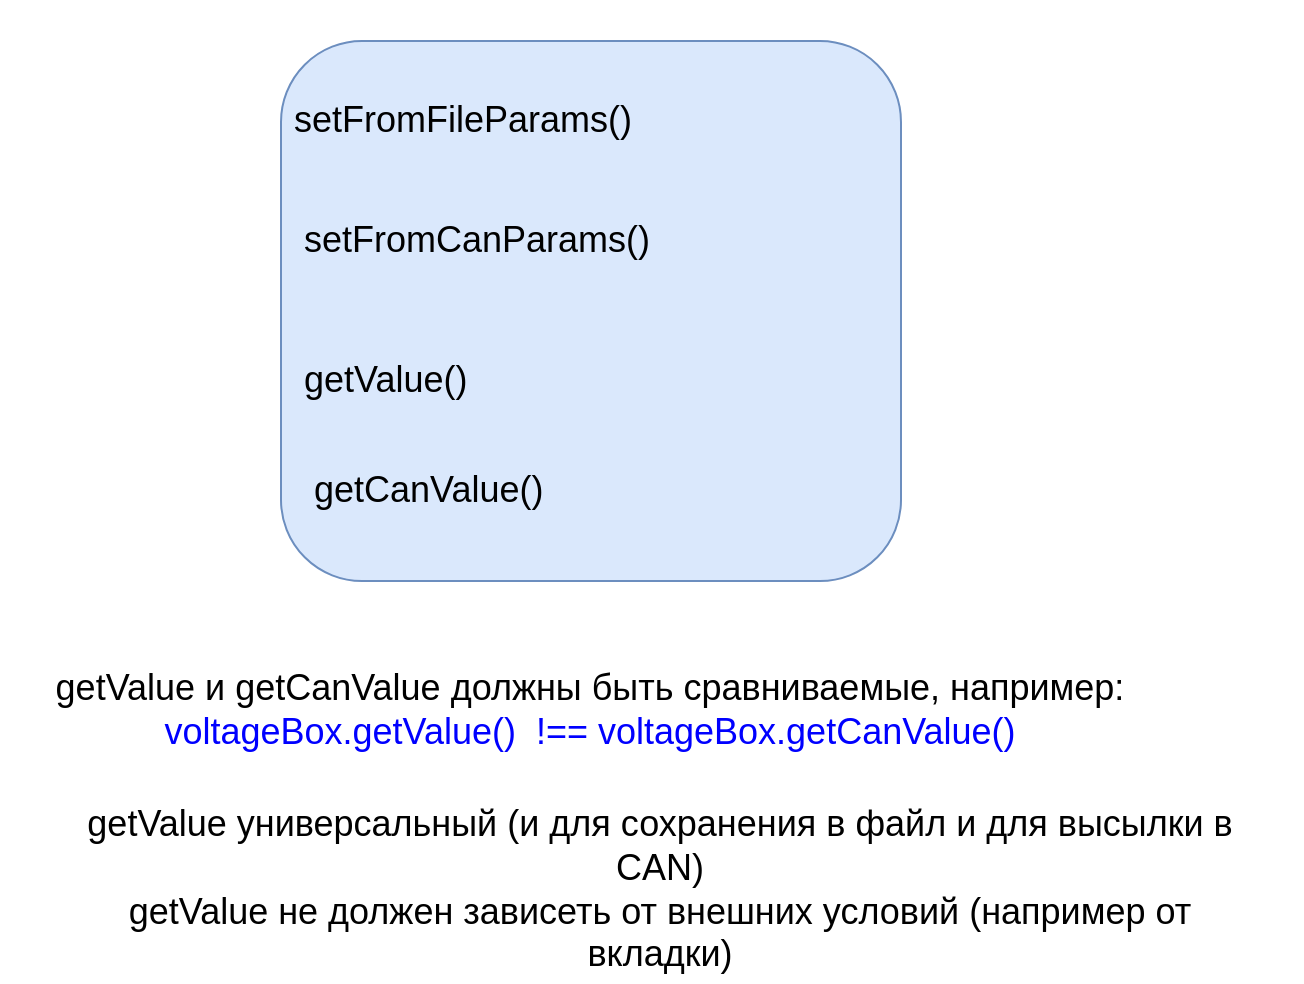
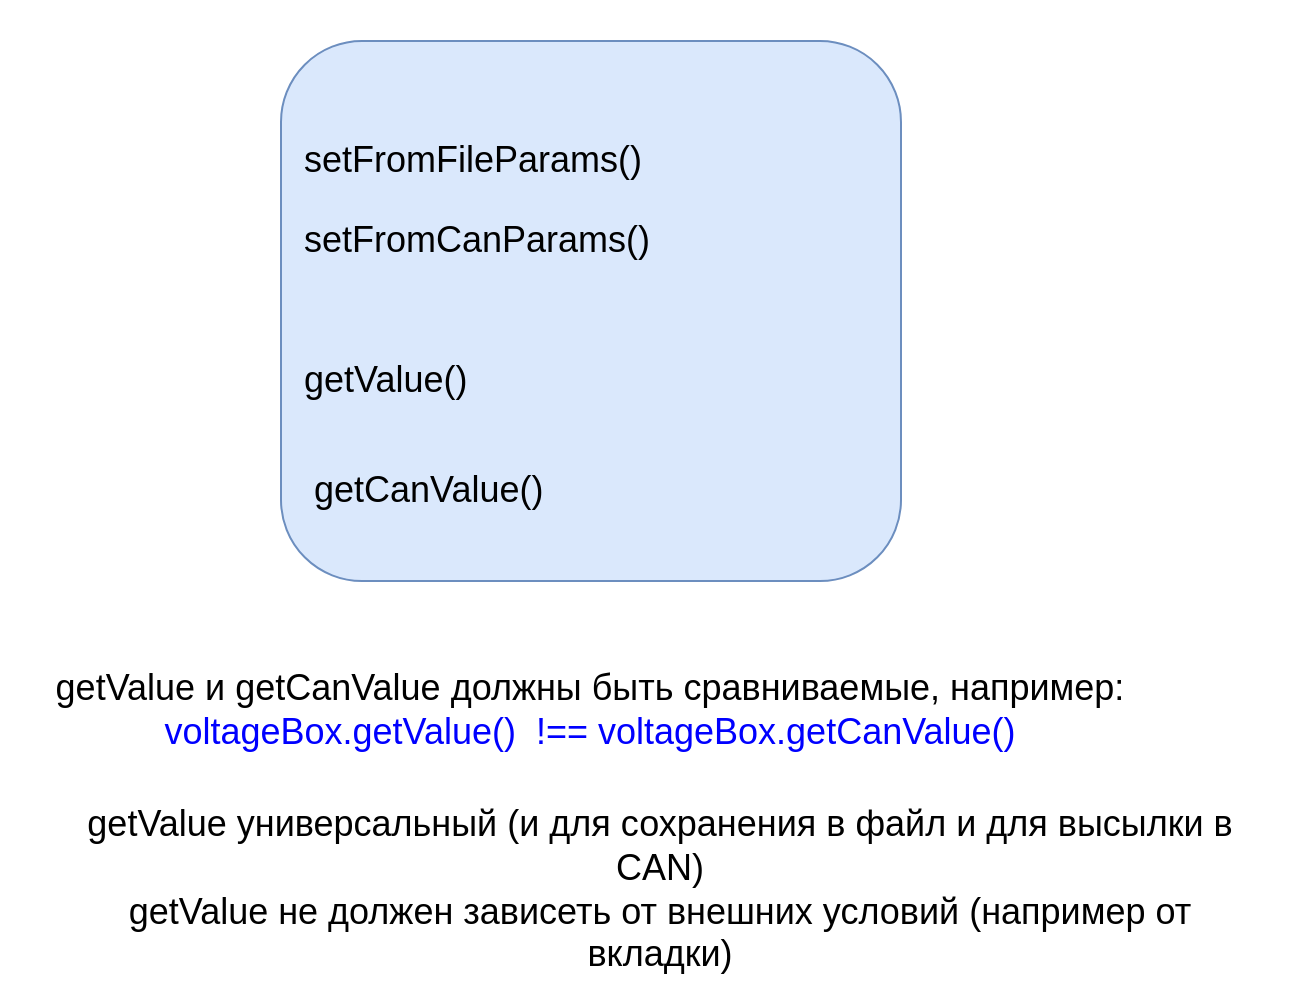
(471, 121) -> (481, 161)
